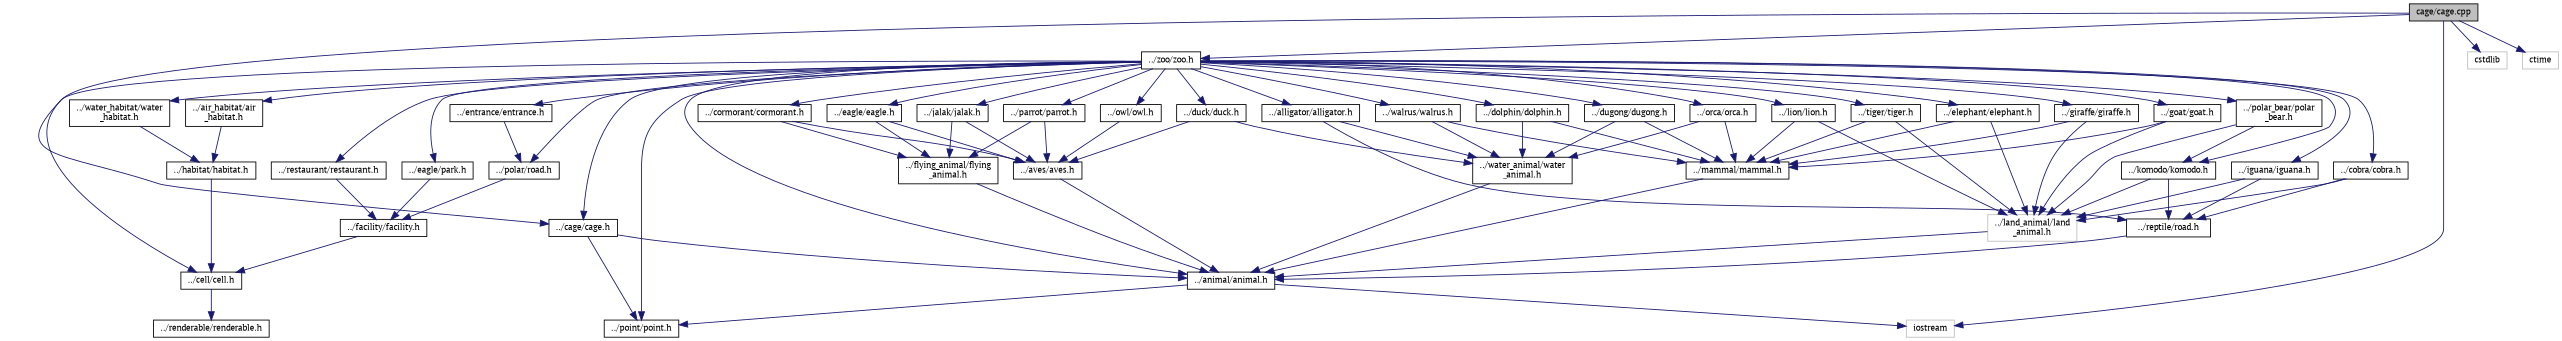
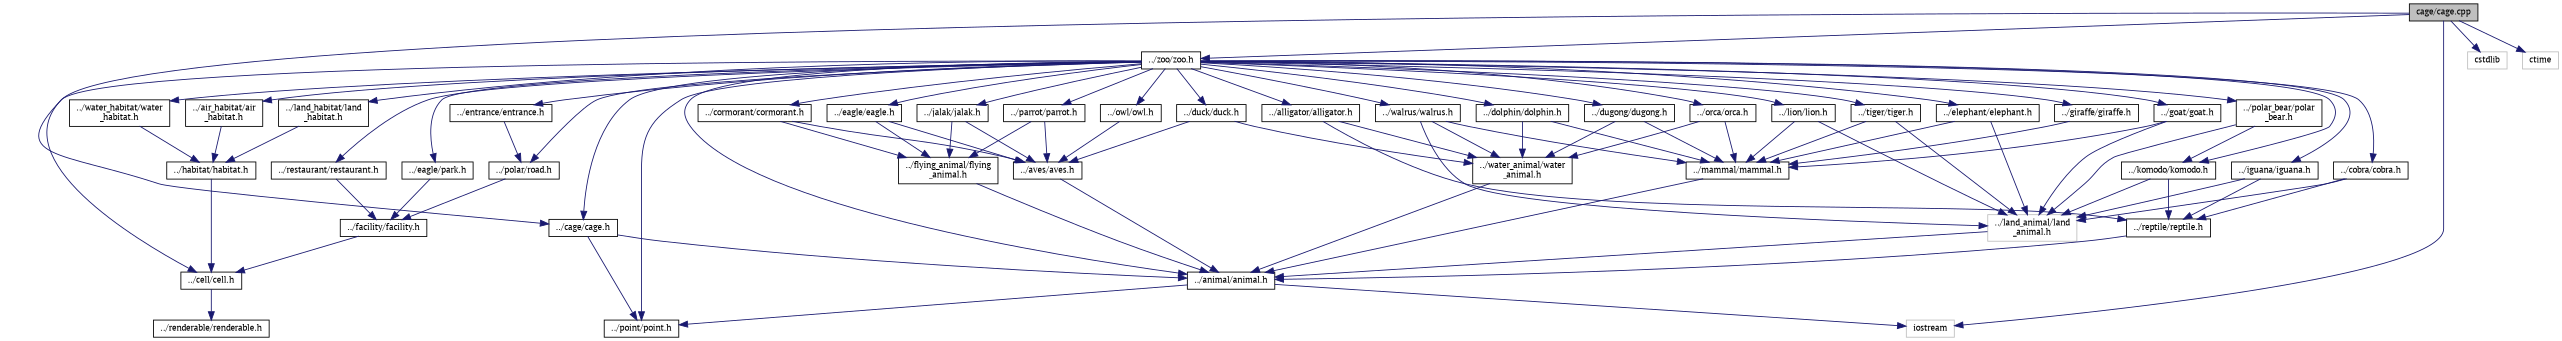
none -> (324, 113)
(2052, 159) -> (1682, 212)
(2169, 228) -> (2169, 228)
